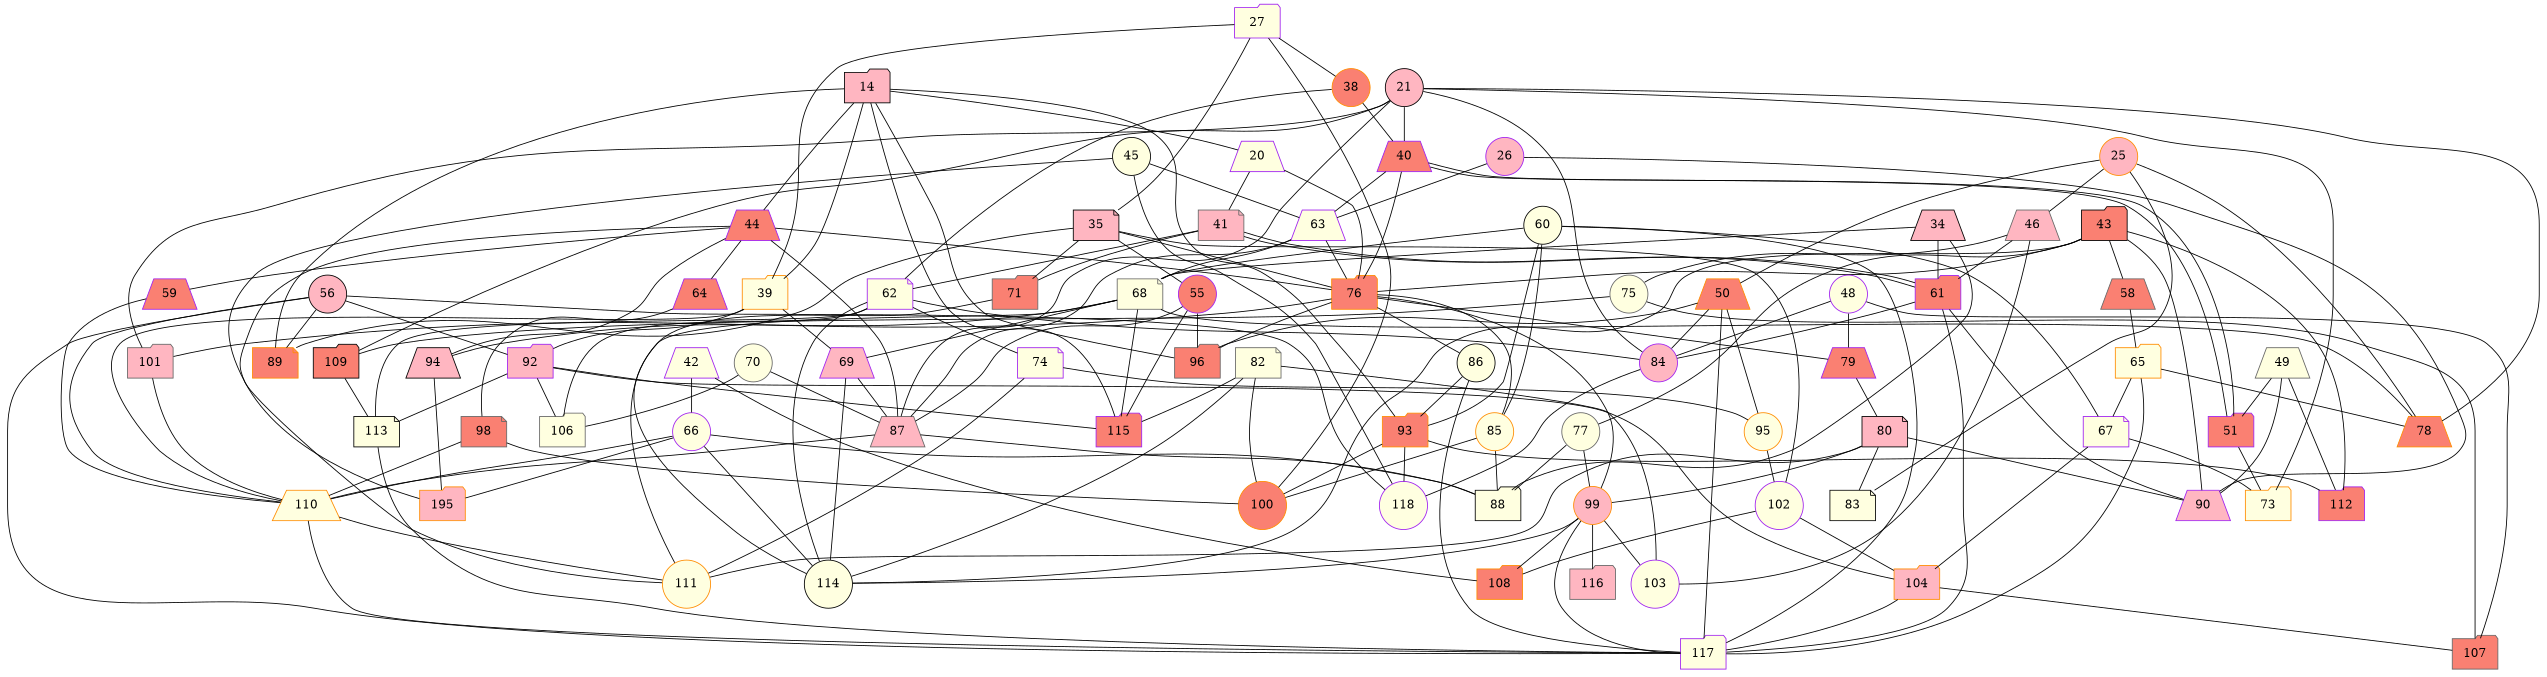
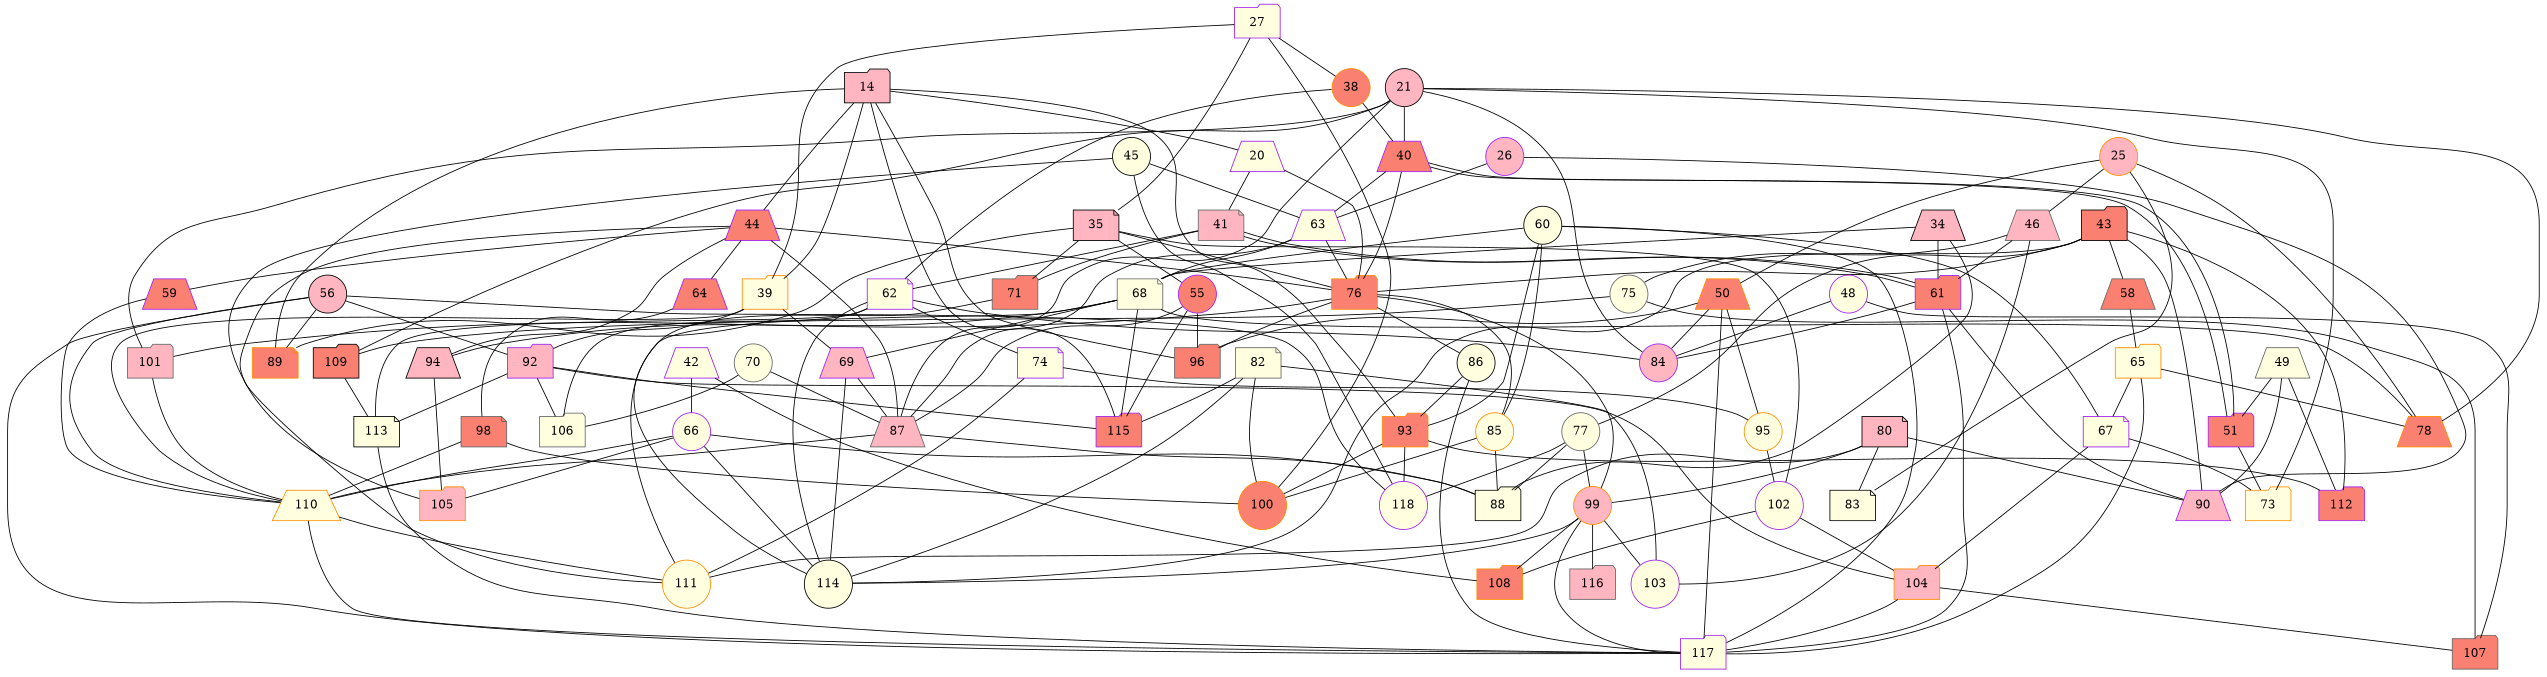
(1848, 363) -> none
(1535, 436) -> (1503, 468)
(442, 505) -> (442, 505)
